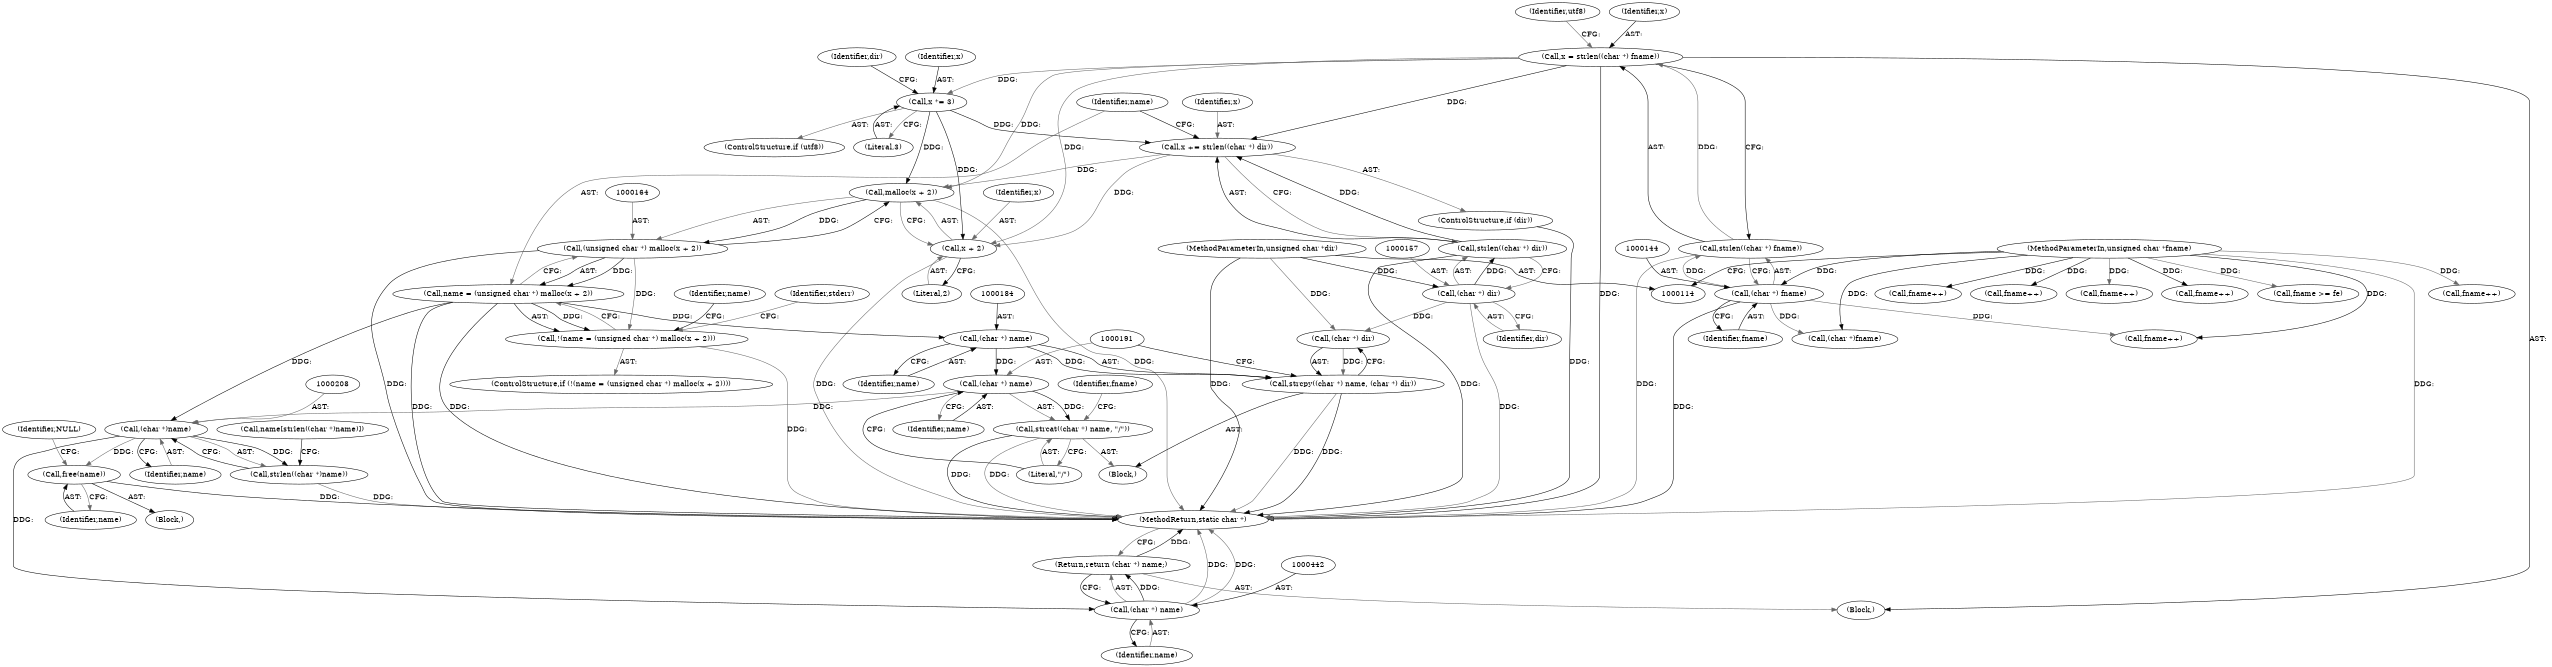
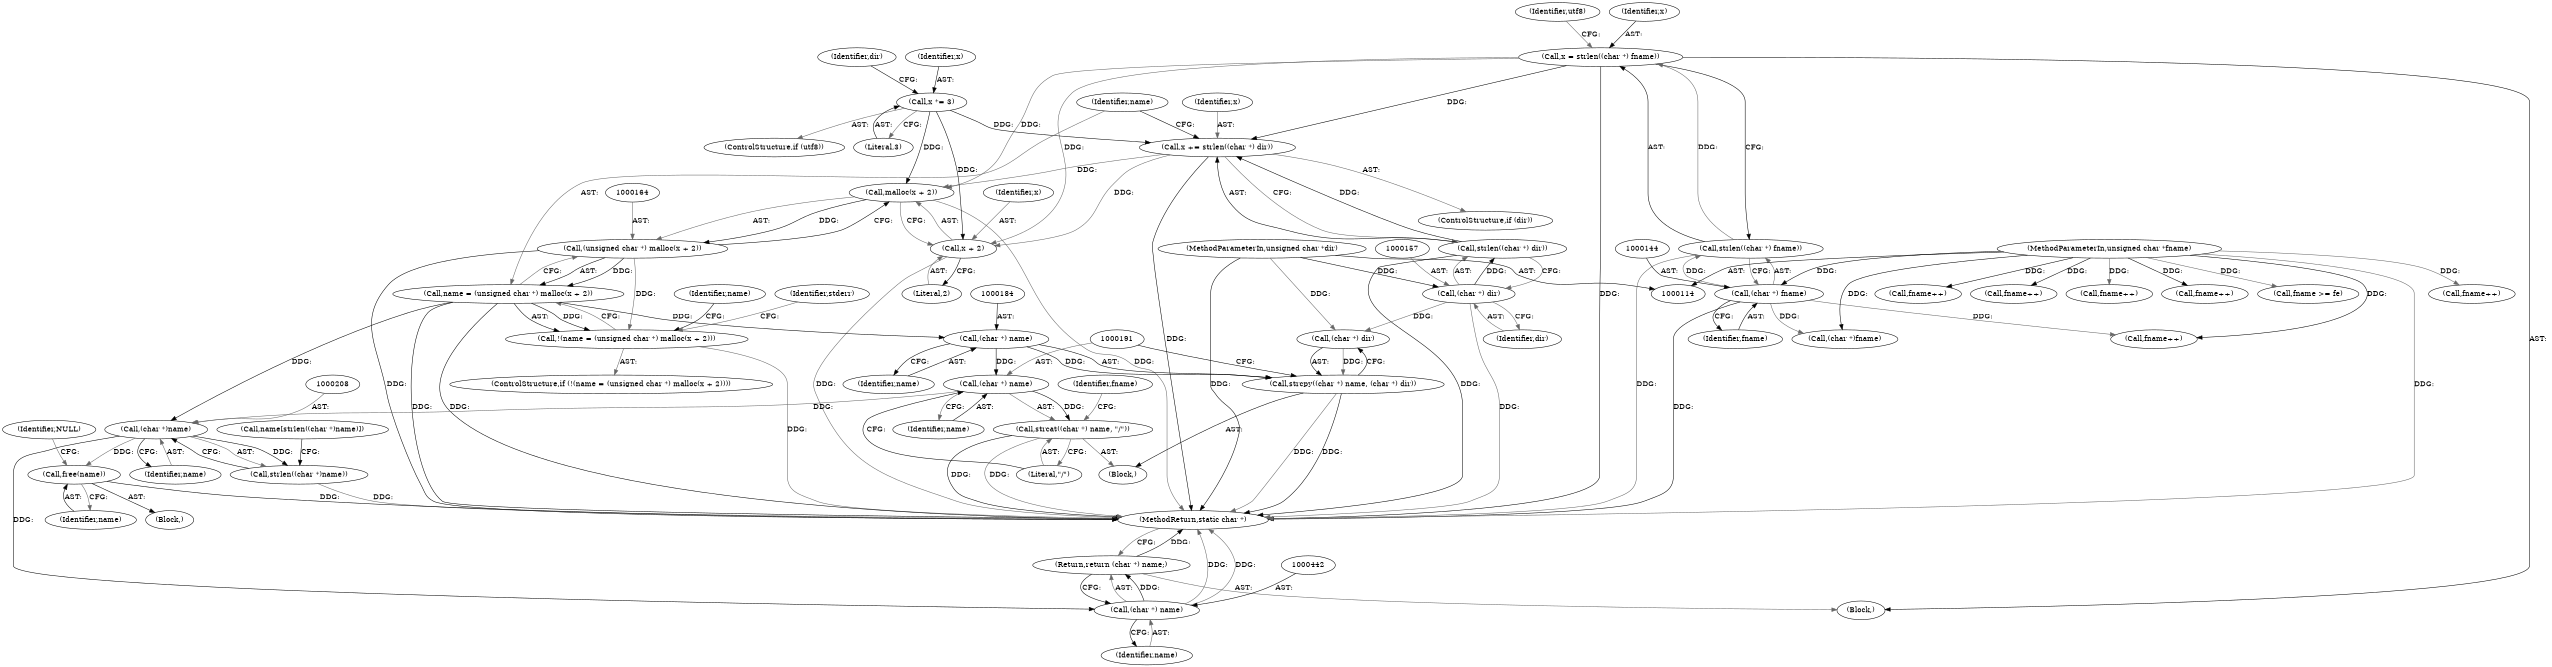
(1234, 64) -> none
(1738, 271) -> (1738, 271)
(1559, 486) -> (1162, 323)
